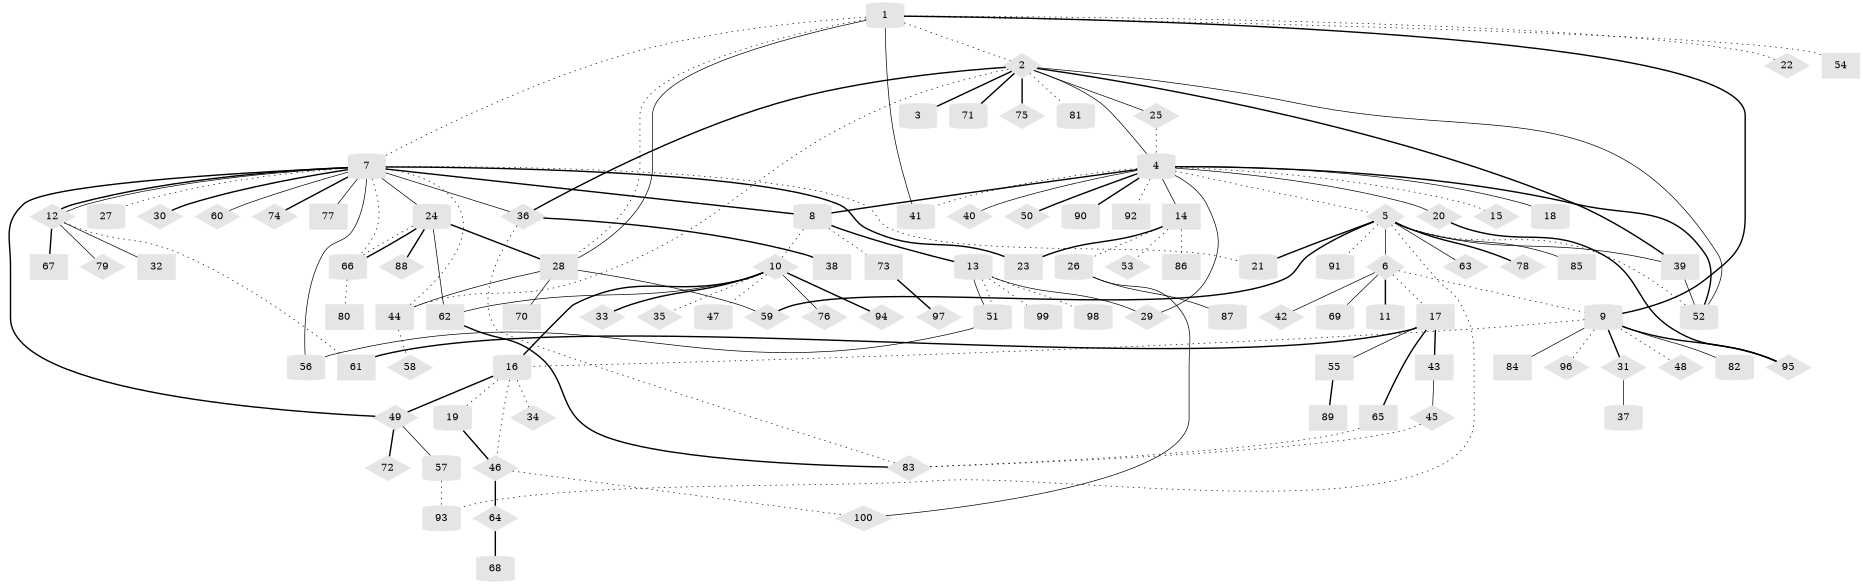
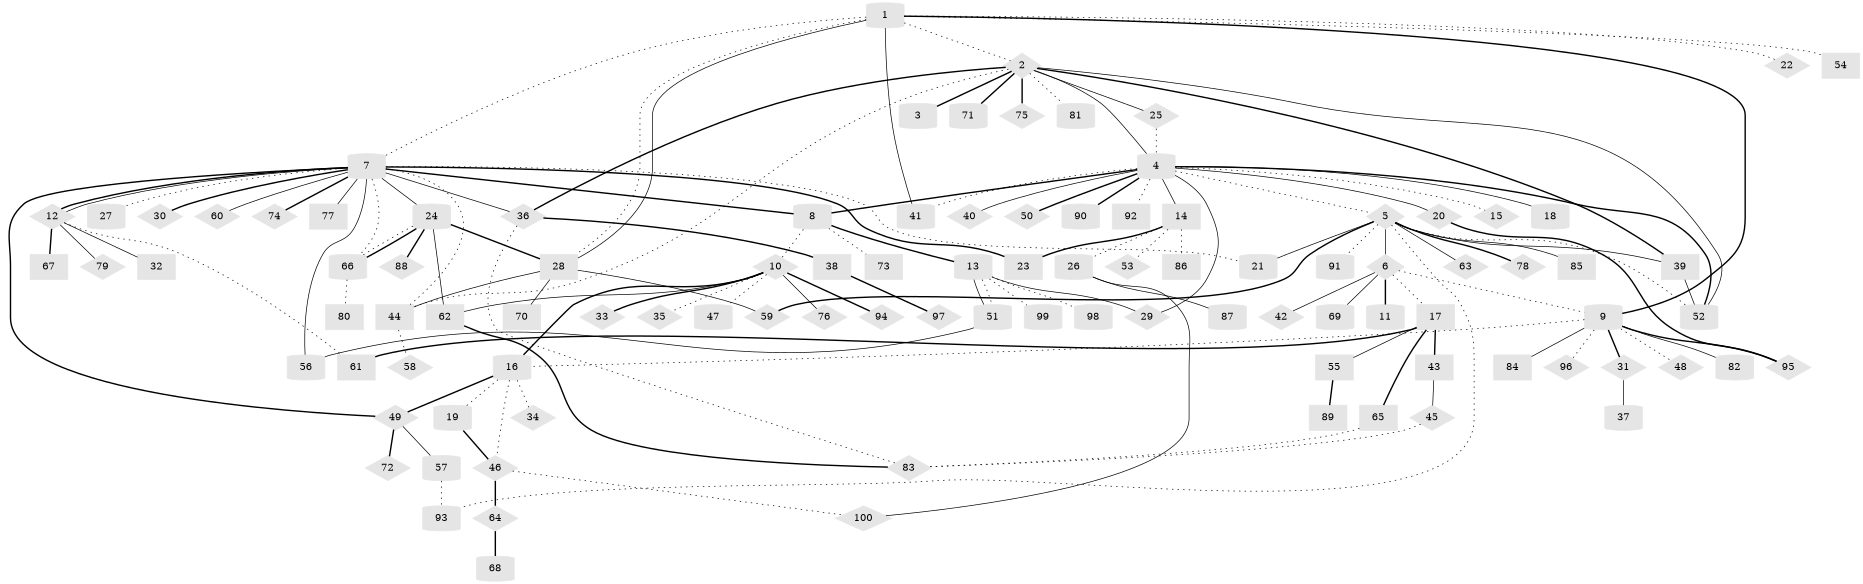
(1325, 239) -> (1325, 239)
(911, 292) -> (887, 293)
